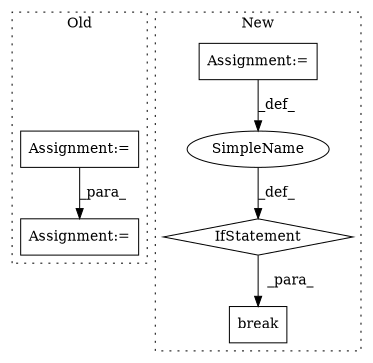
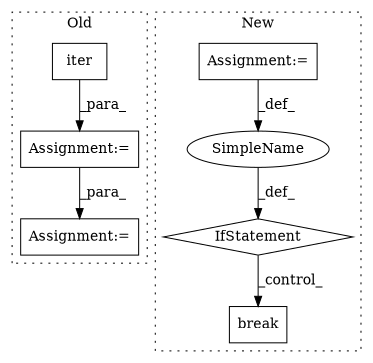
none -> (80, 62)
(290, 281) -> (290, 281)
